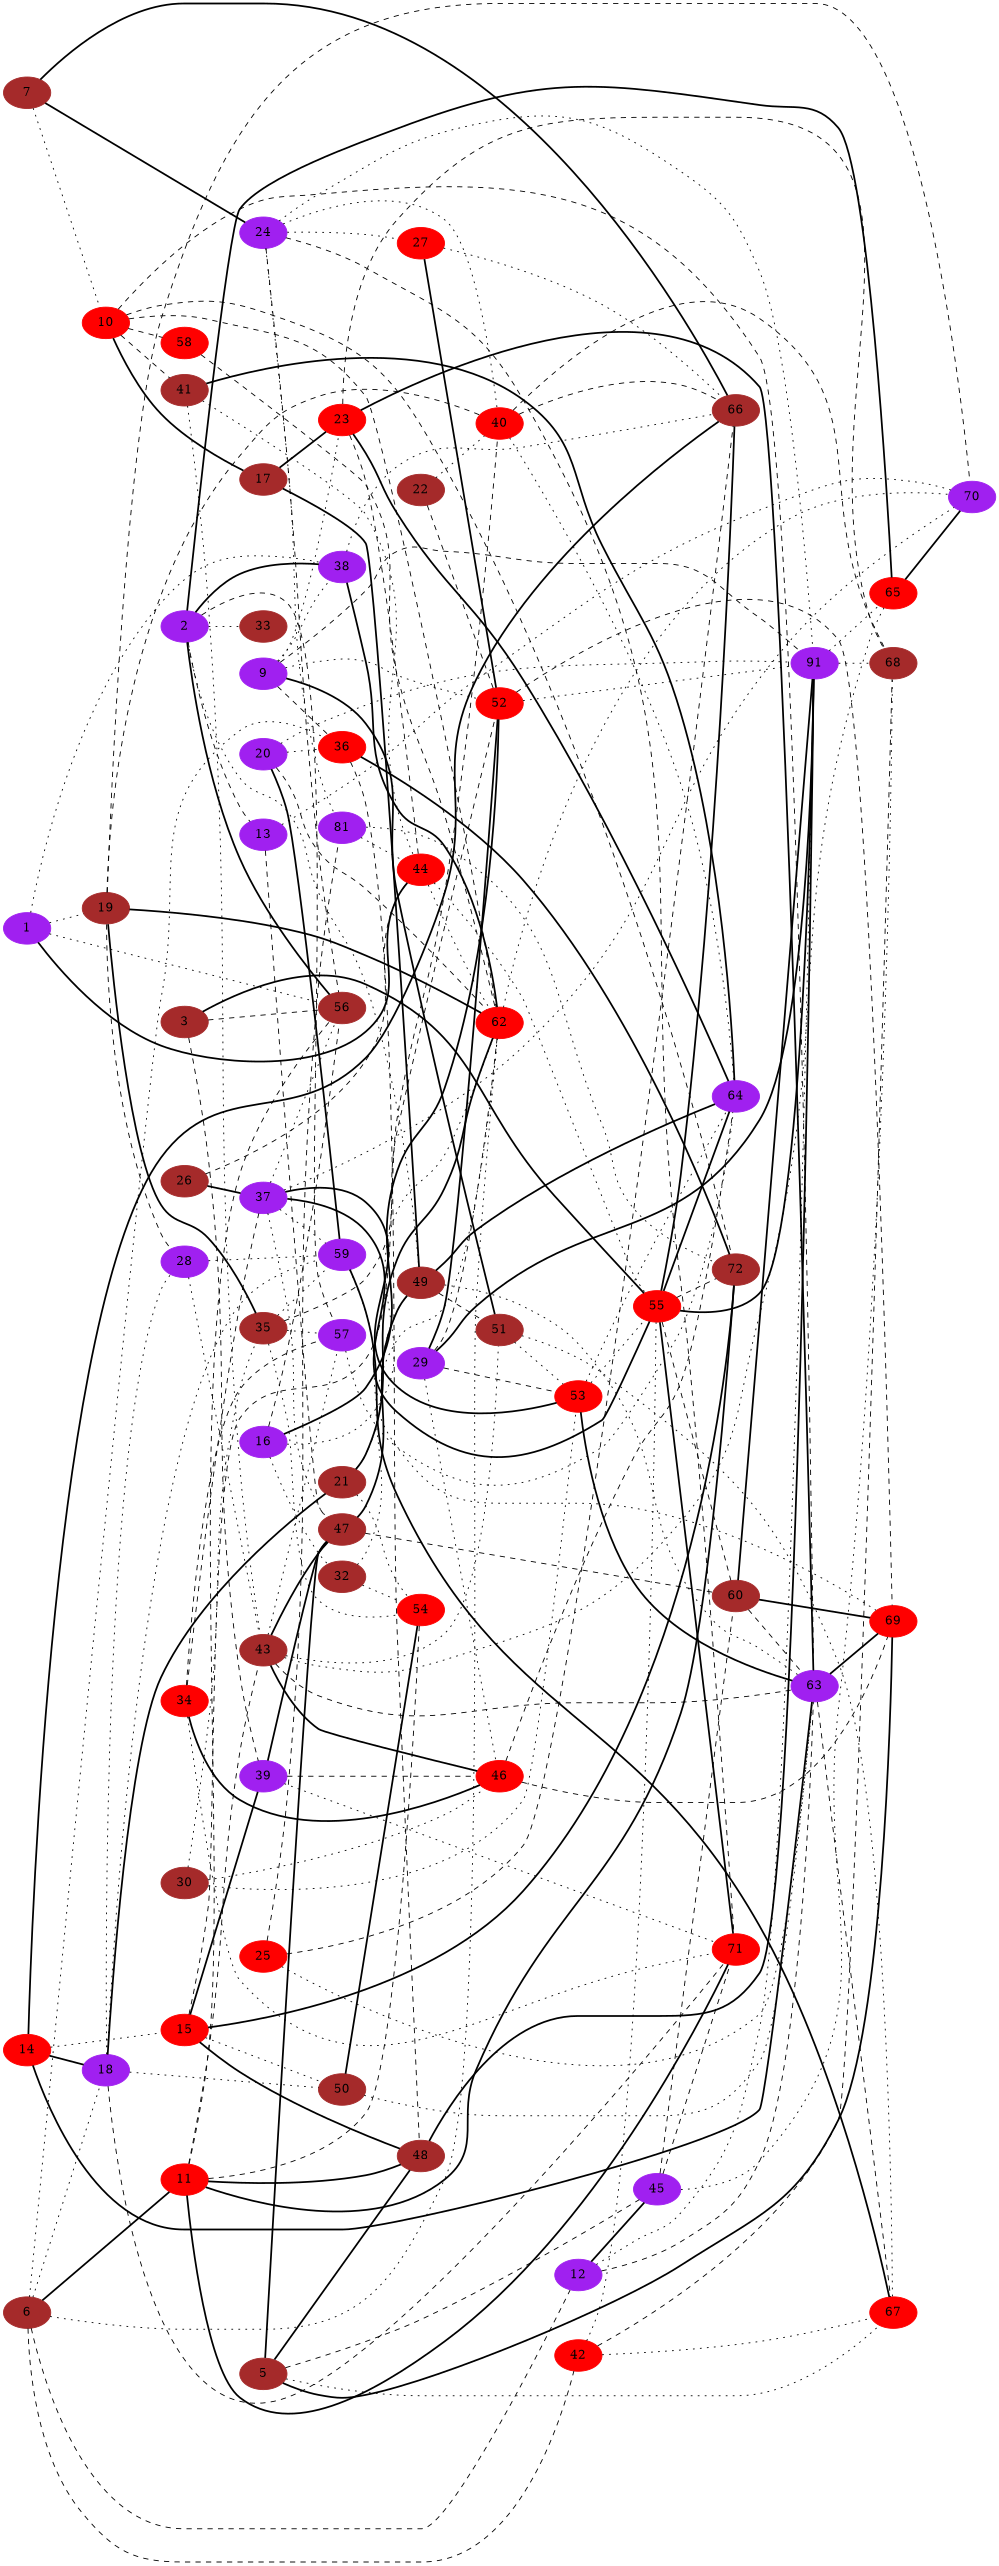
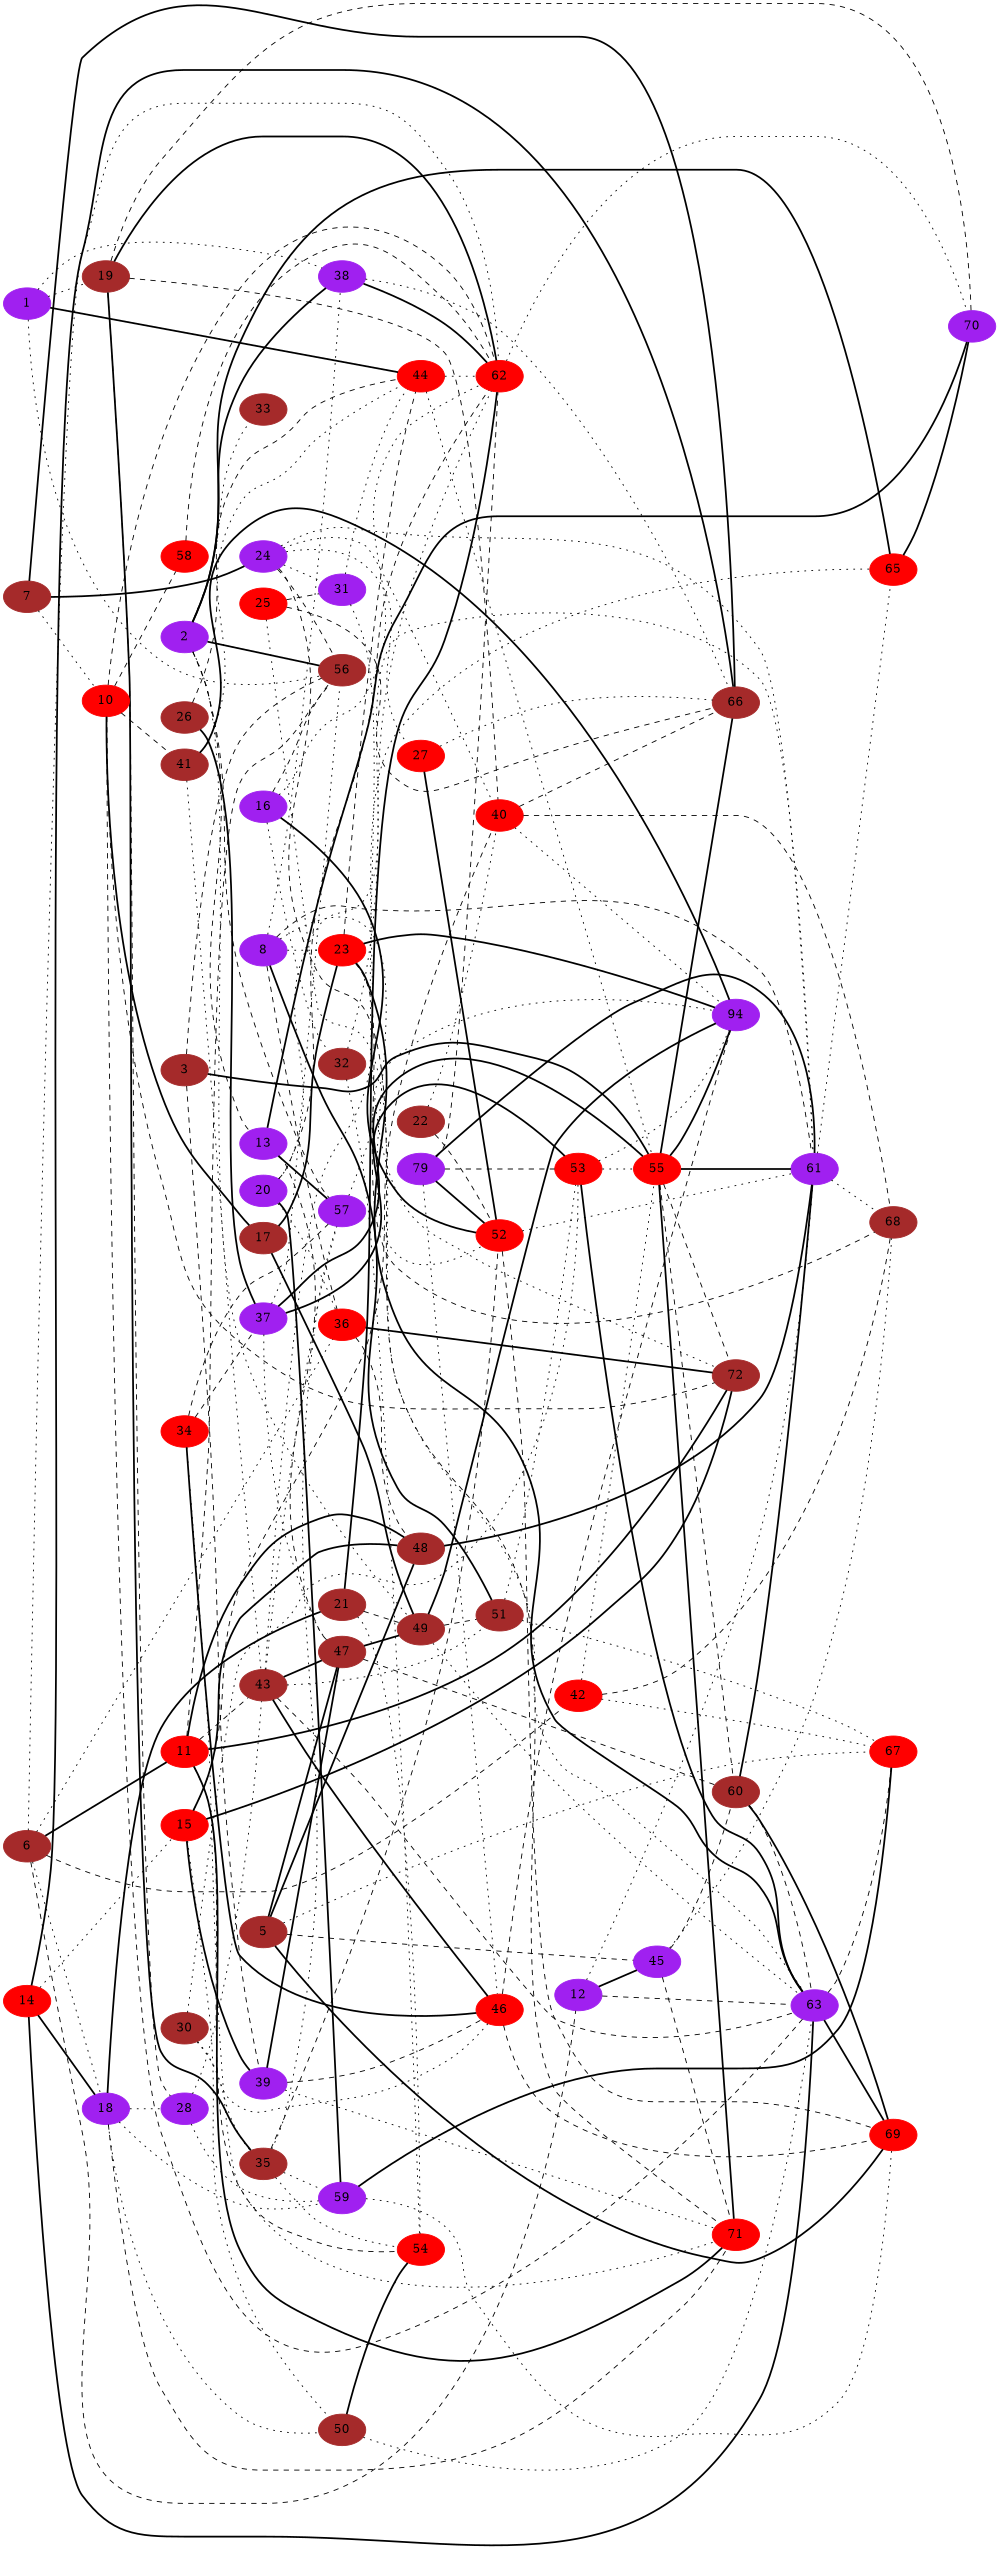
(593, 597) -> (426, 562)
(815, 663) -> (815, 1169)
(263, 674) -> (263, 950)
(342, 828) -> (342, 590)
(648, 879) -> none
(736, 1096) -> (736, 1015)
none -> (303, 1177)
(303, 1226) -> none
(421, 1363) -> (421, 1169)
